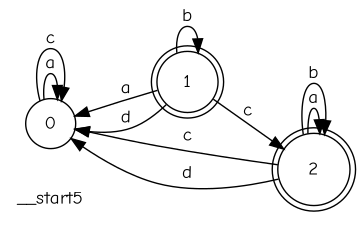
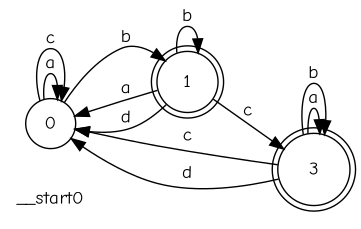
none -> (102, 60)
(314, 169) -> (314, 169)
(51, 199) -> (51, 199)
